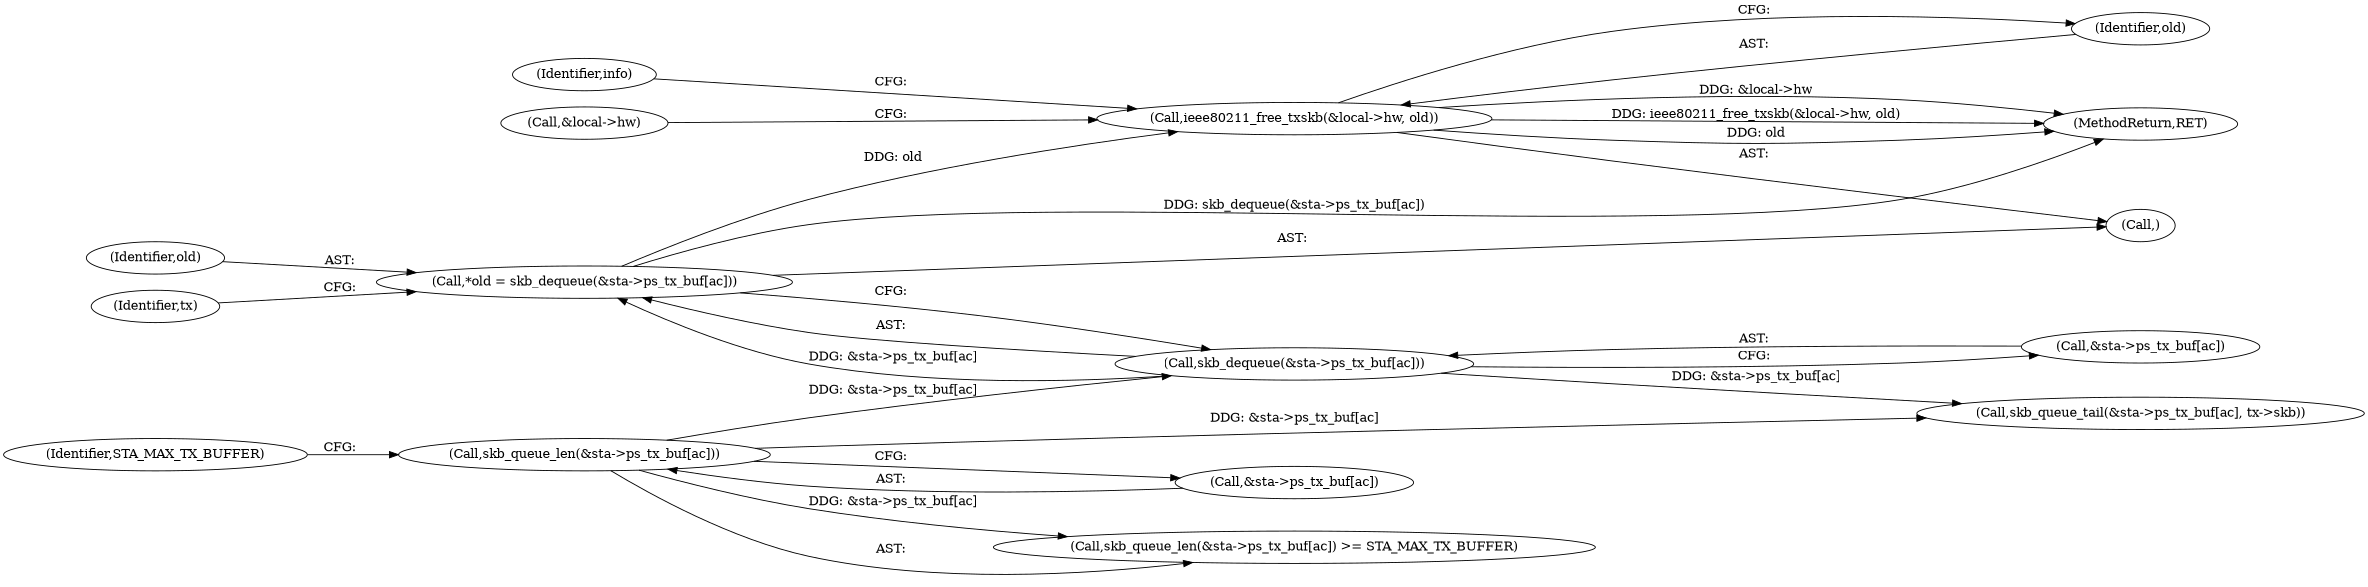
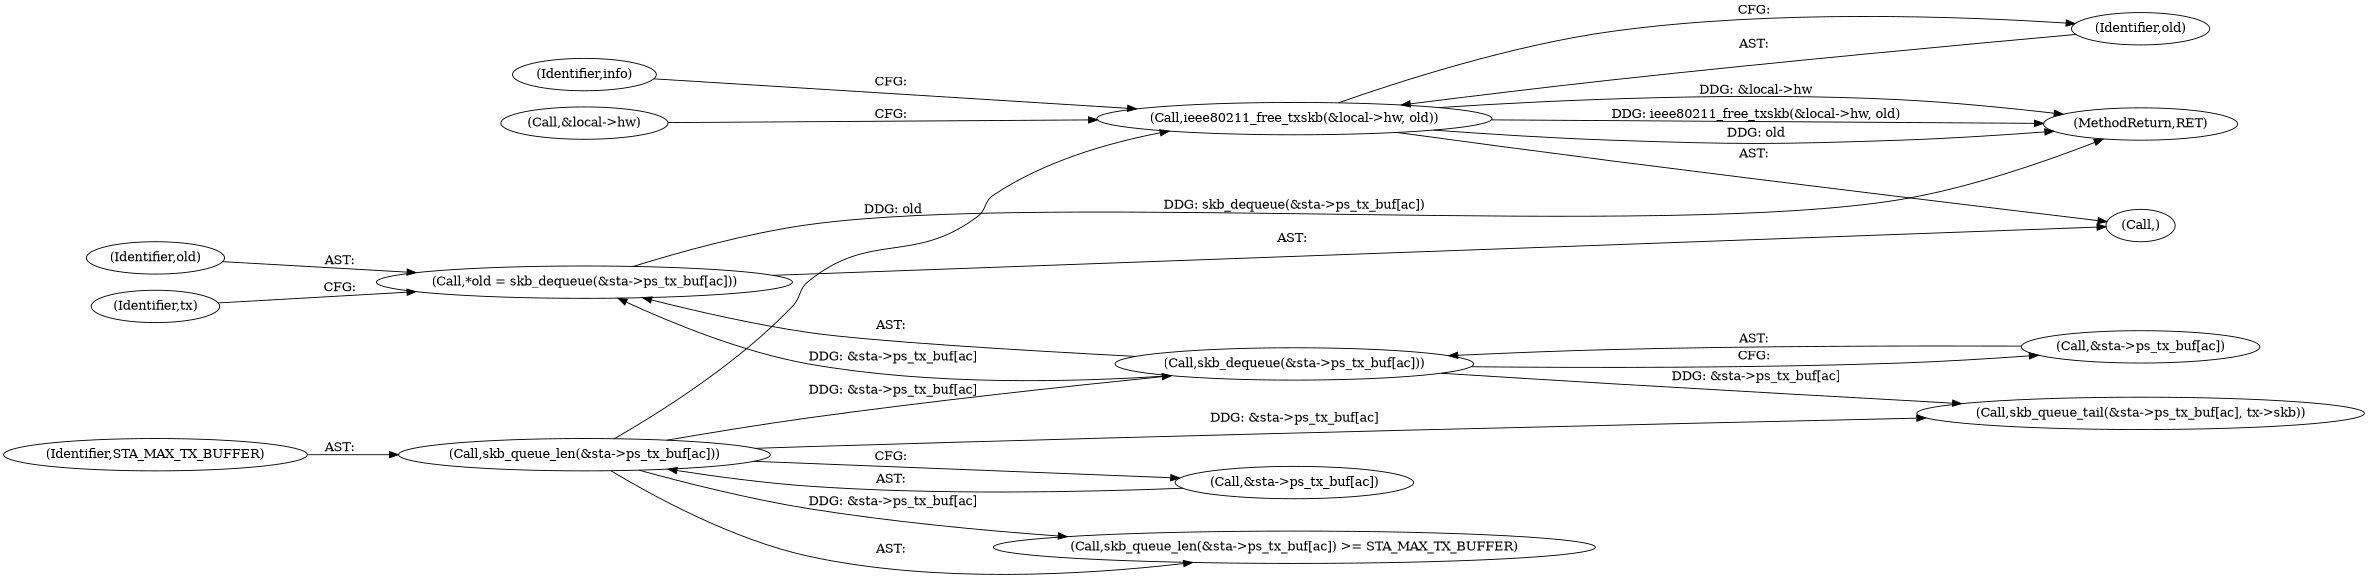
(890, 180) -> (870, 252)
(972, 315) -> none
(342, 448) -> (342, 448)
